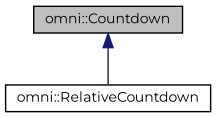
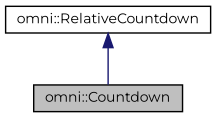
(108, 66) -> (108, 66)
